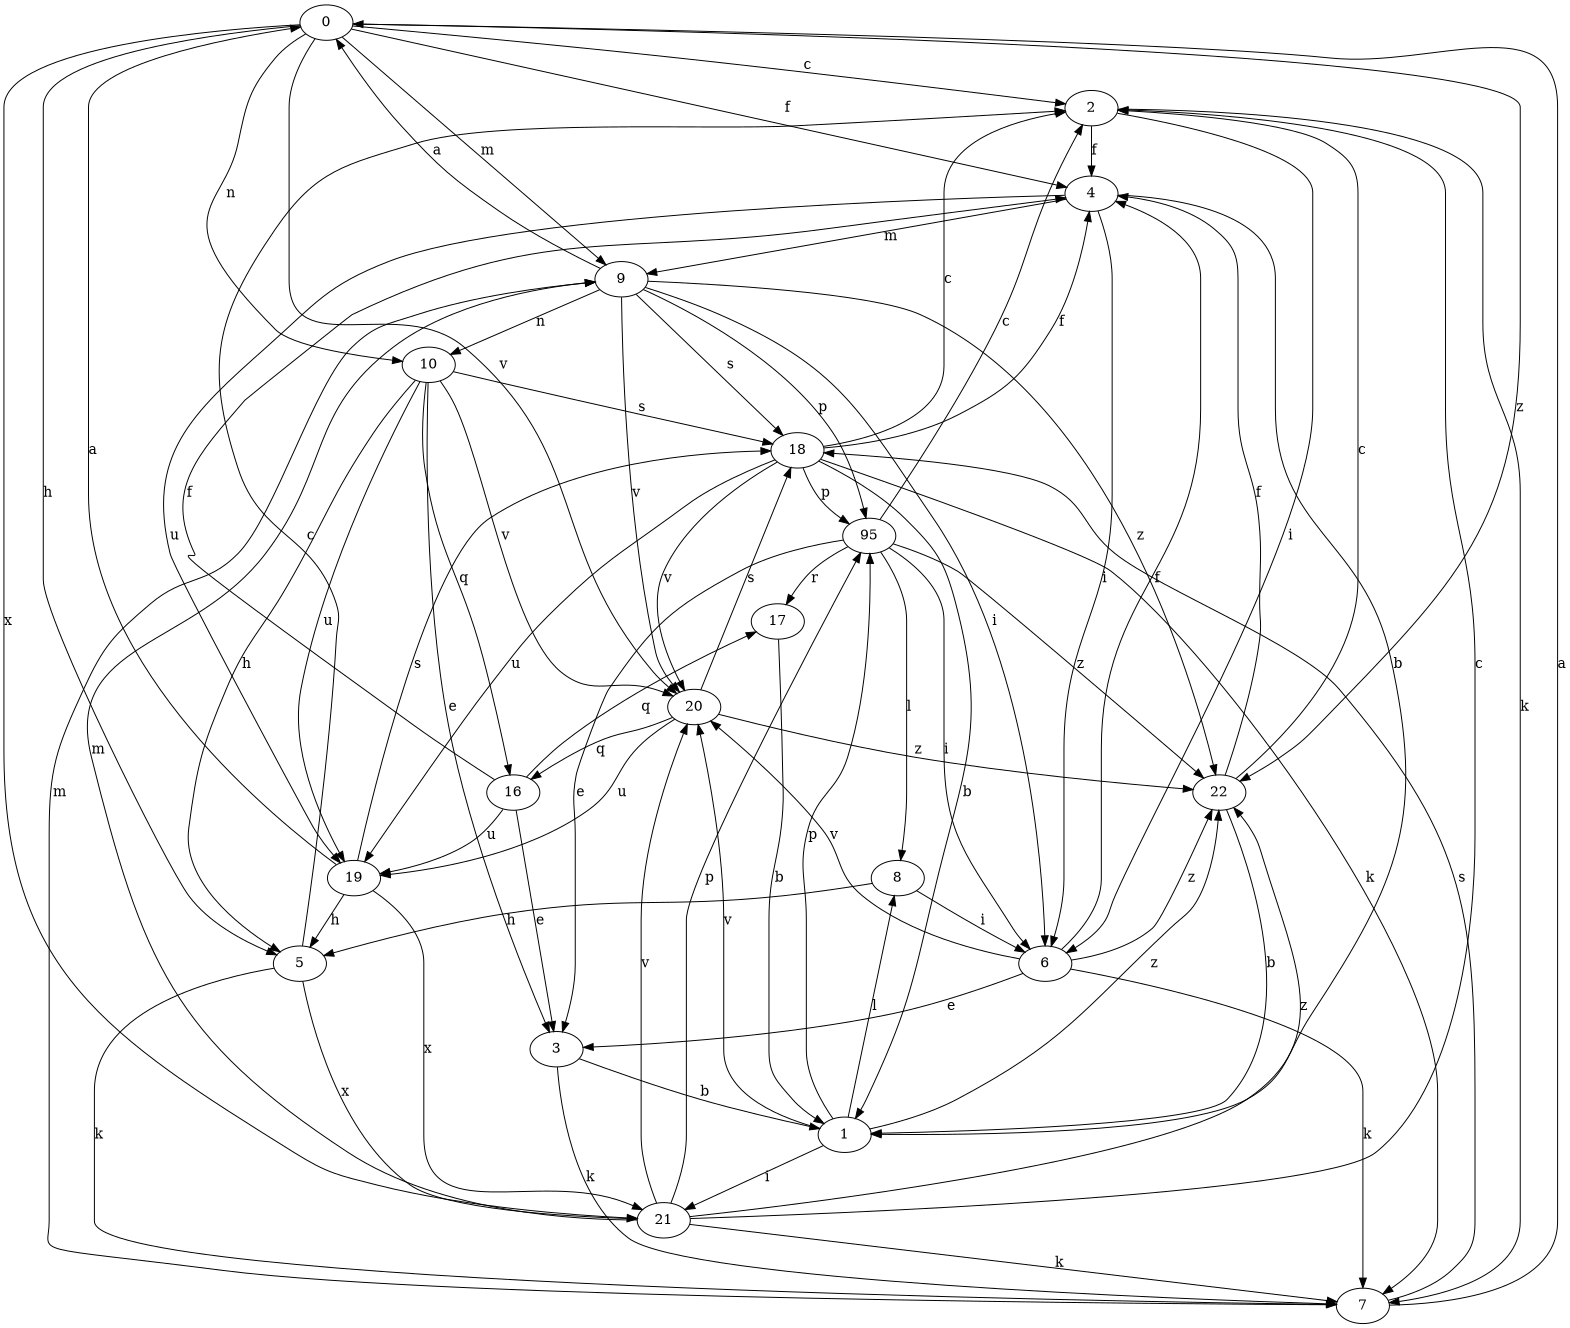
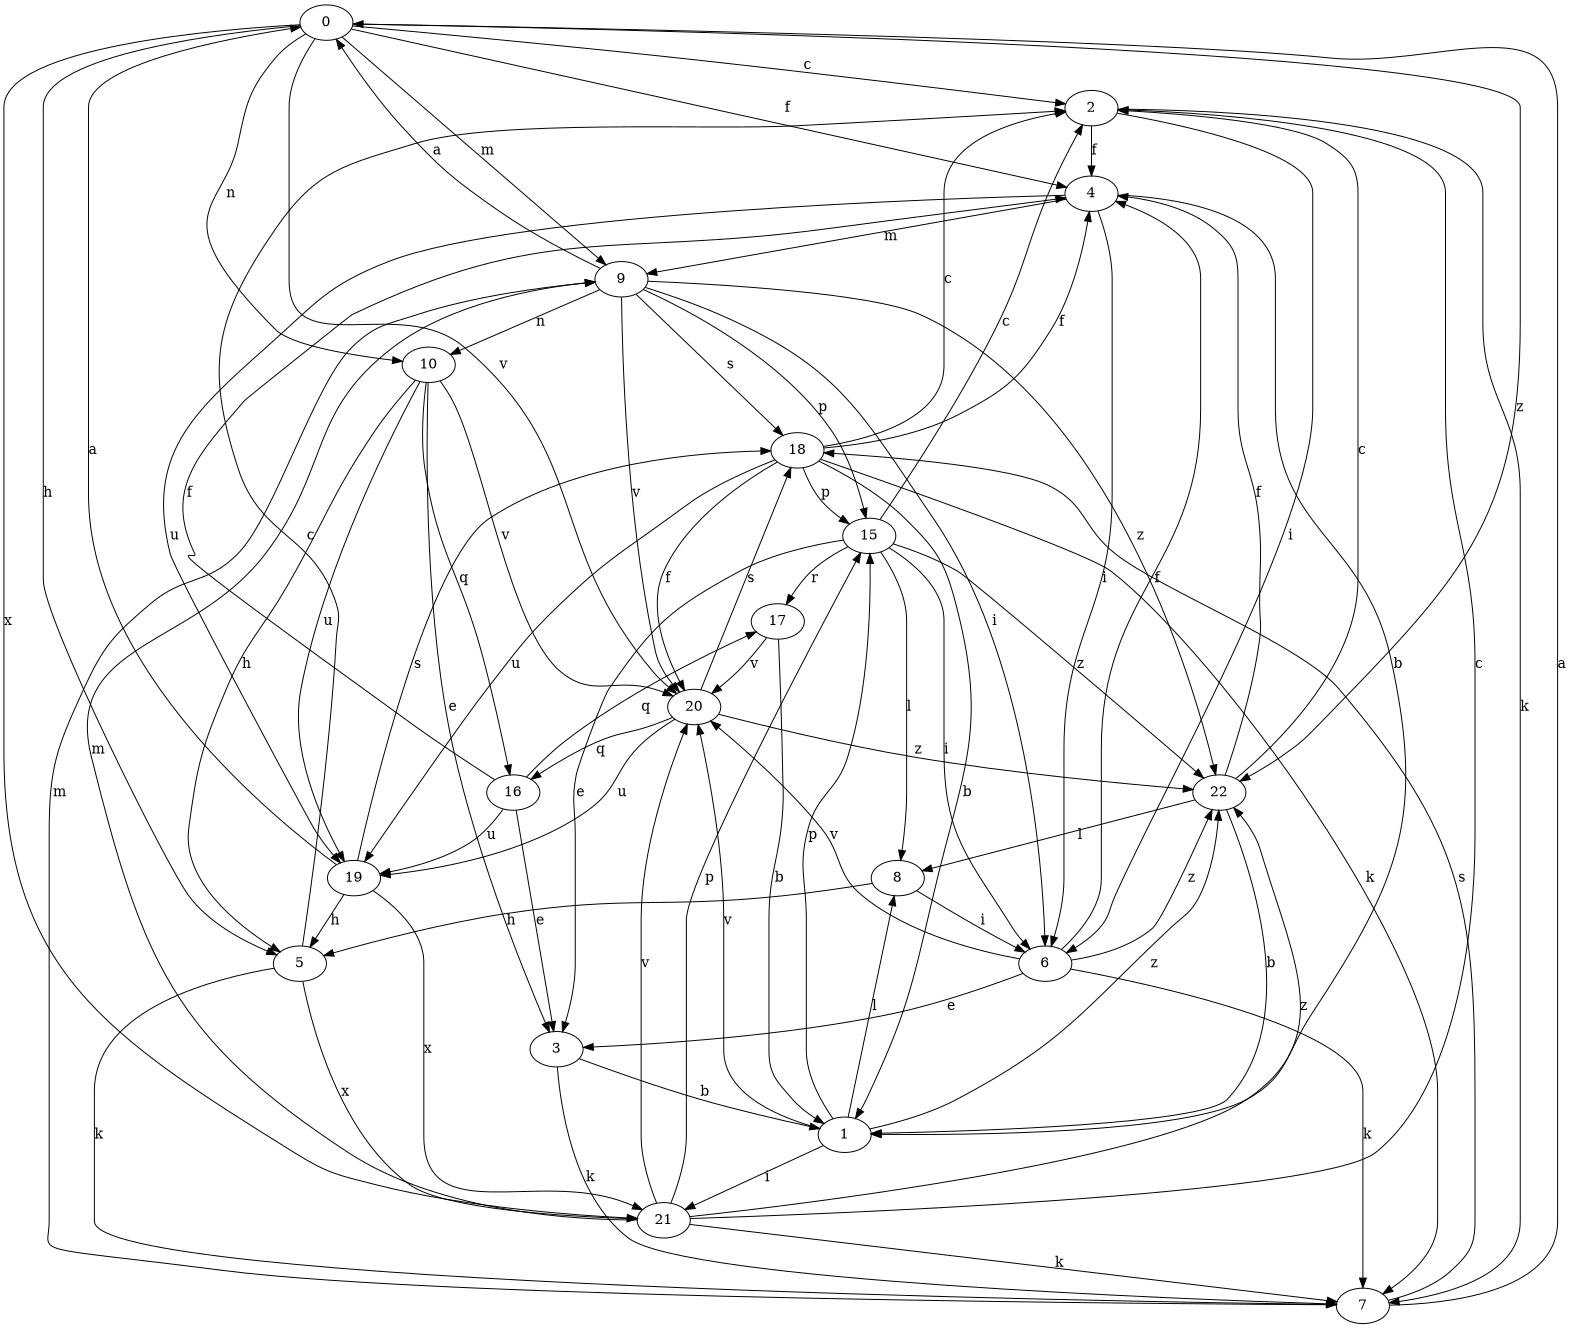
(608, 407) -> none
(869, 536) -> (869, 536)
(668, 579) -> (668, 579)
none -> (745, 664)
none -> (1070, 832)
